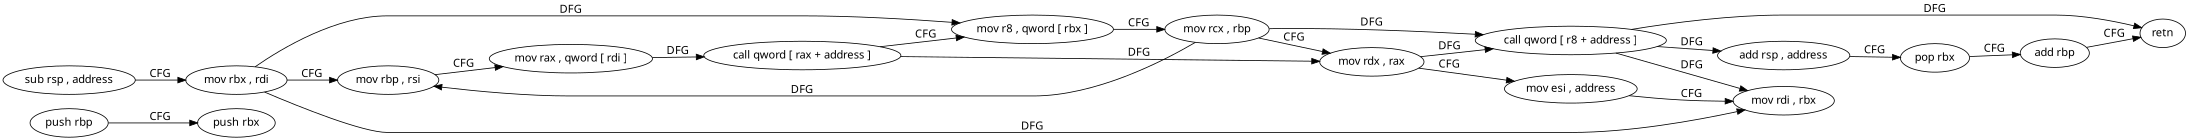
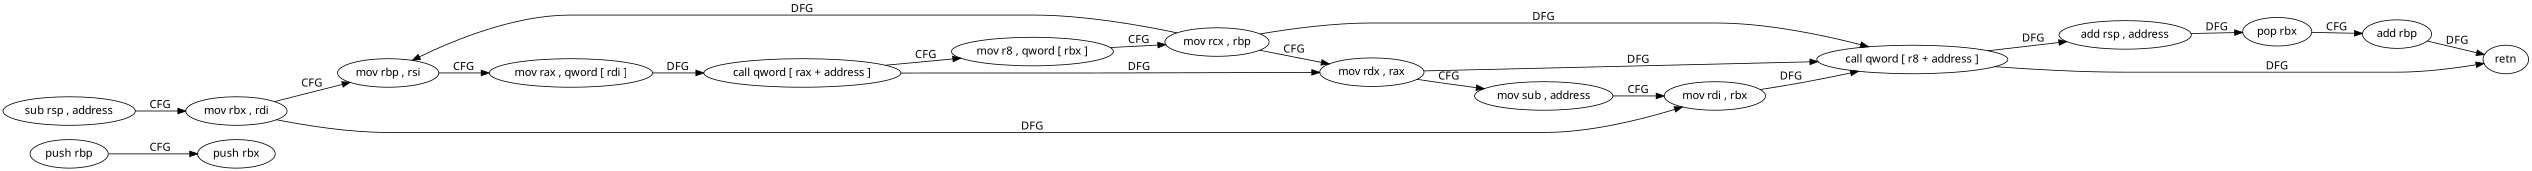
(598, 16) -> none
(2115, 34) -> (2457, 41)
(1875, 50) -> (2217, 27)
(1678, 71) -> (1806, 82)
(1571, 89) -> (1544, 96)
